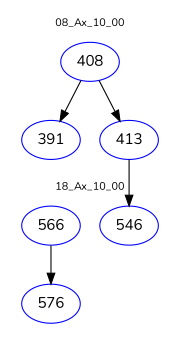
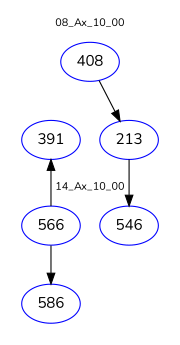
(73, 96) -> (51, 188)
(129, 140) -> (129, 140)
(90, 187) -> (90, 187)
(51, 304) -> (51, 304)
